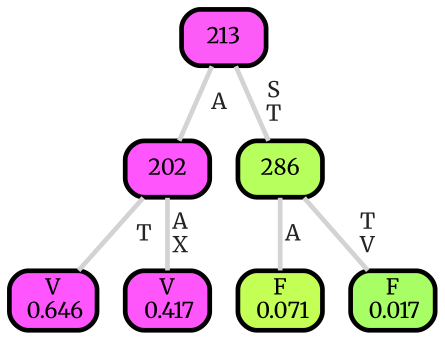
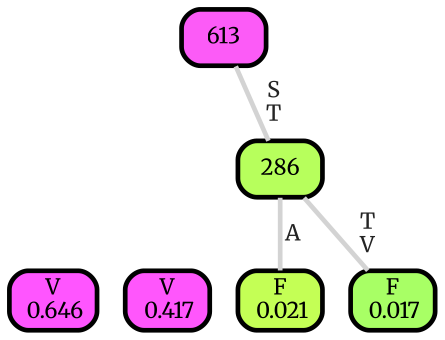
(224, 38) -> (224, 38)
(167, 169) -> none
(280, 301) -> (280, 301)
